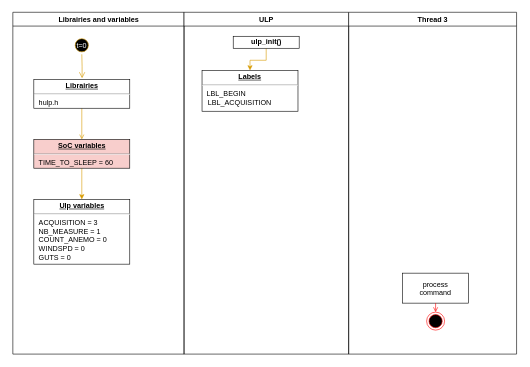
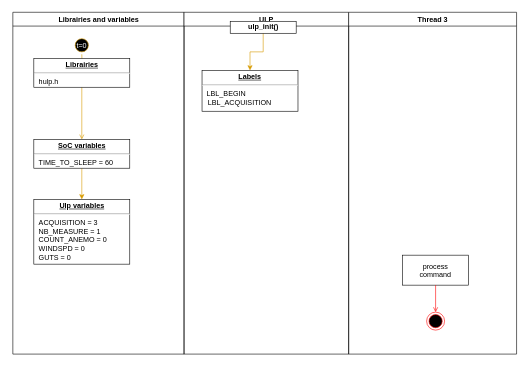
(266, 42) -> (263, 27)
(82, 94) -> (82, 73)
(82, 154) -> (82, 154)
(436, 288) -> (436, 270)
